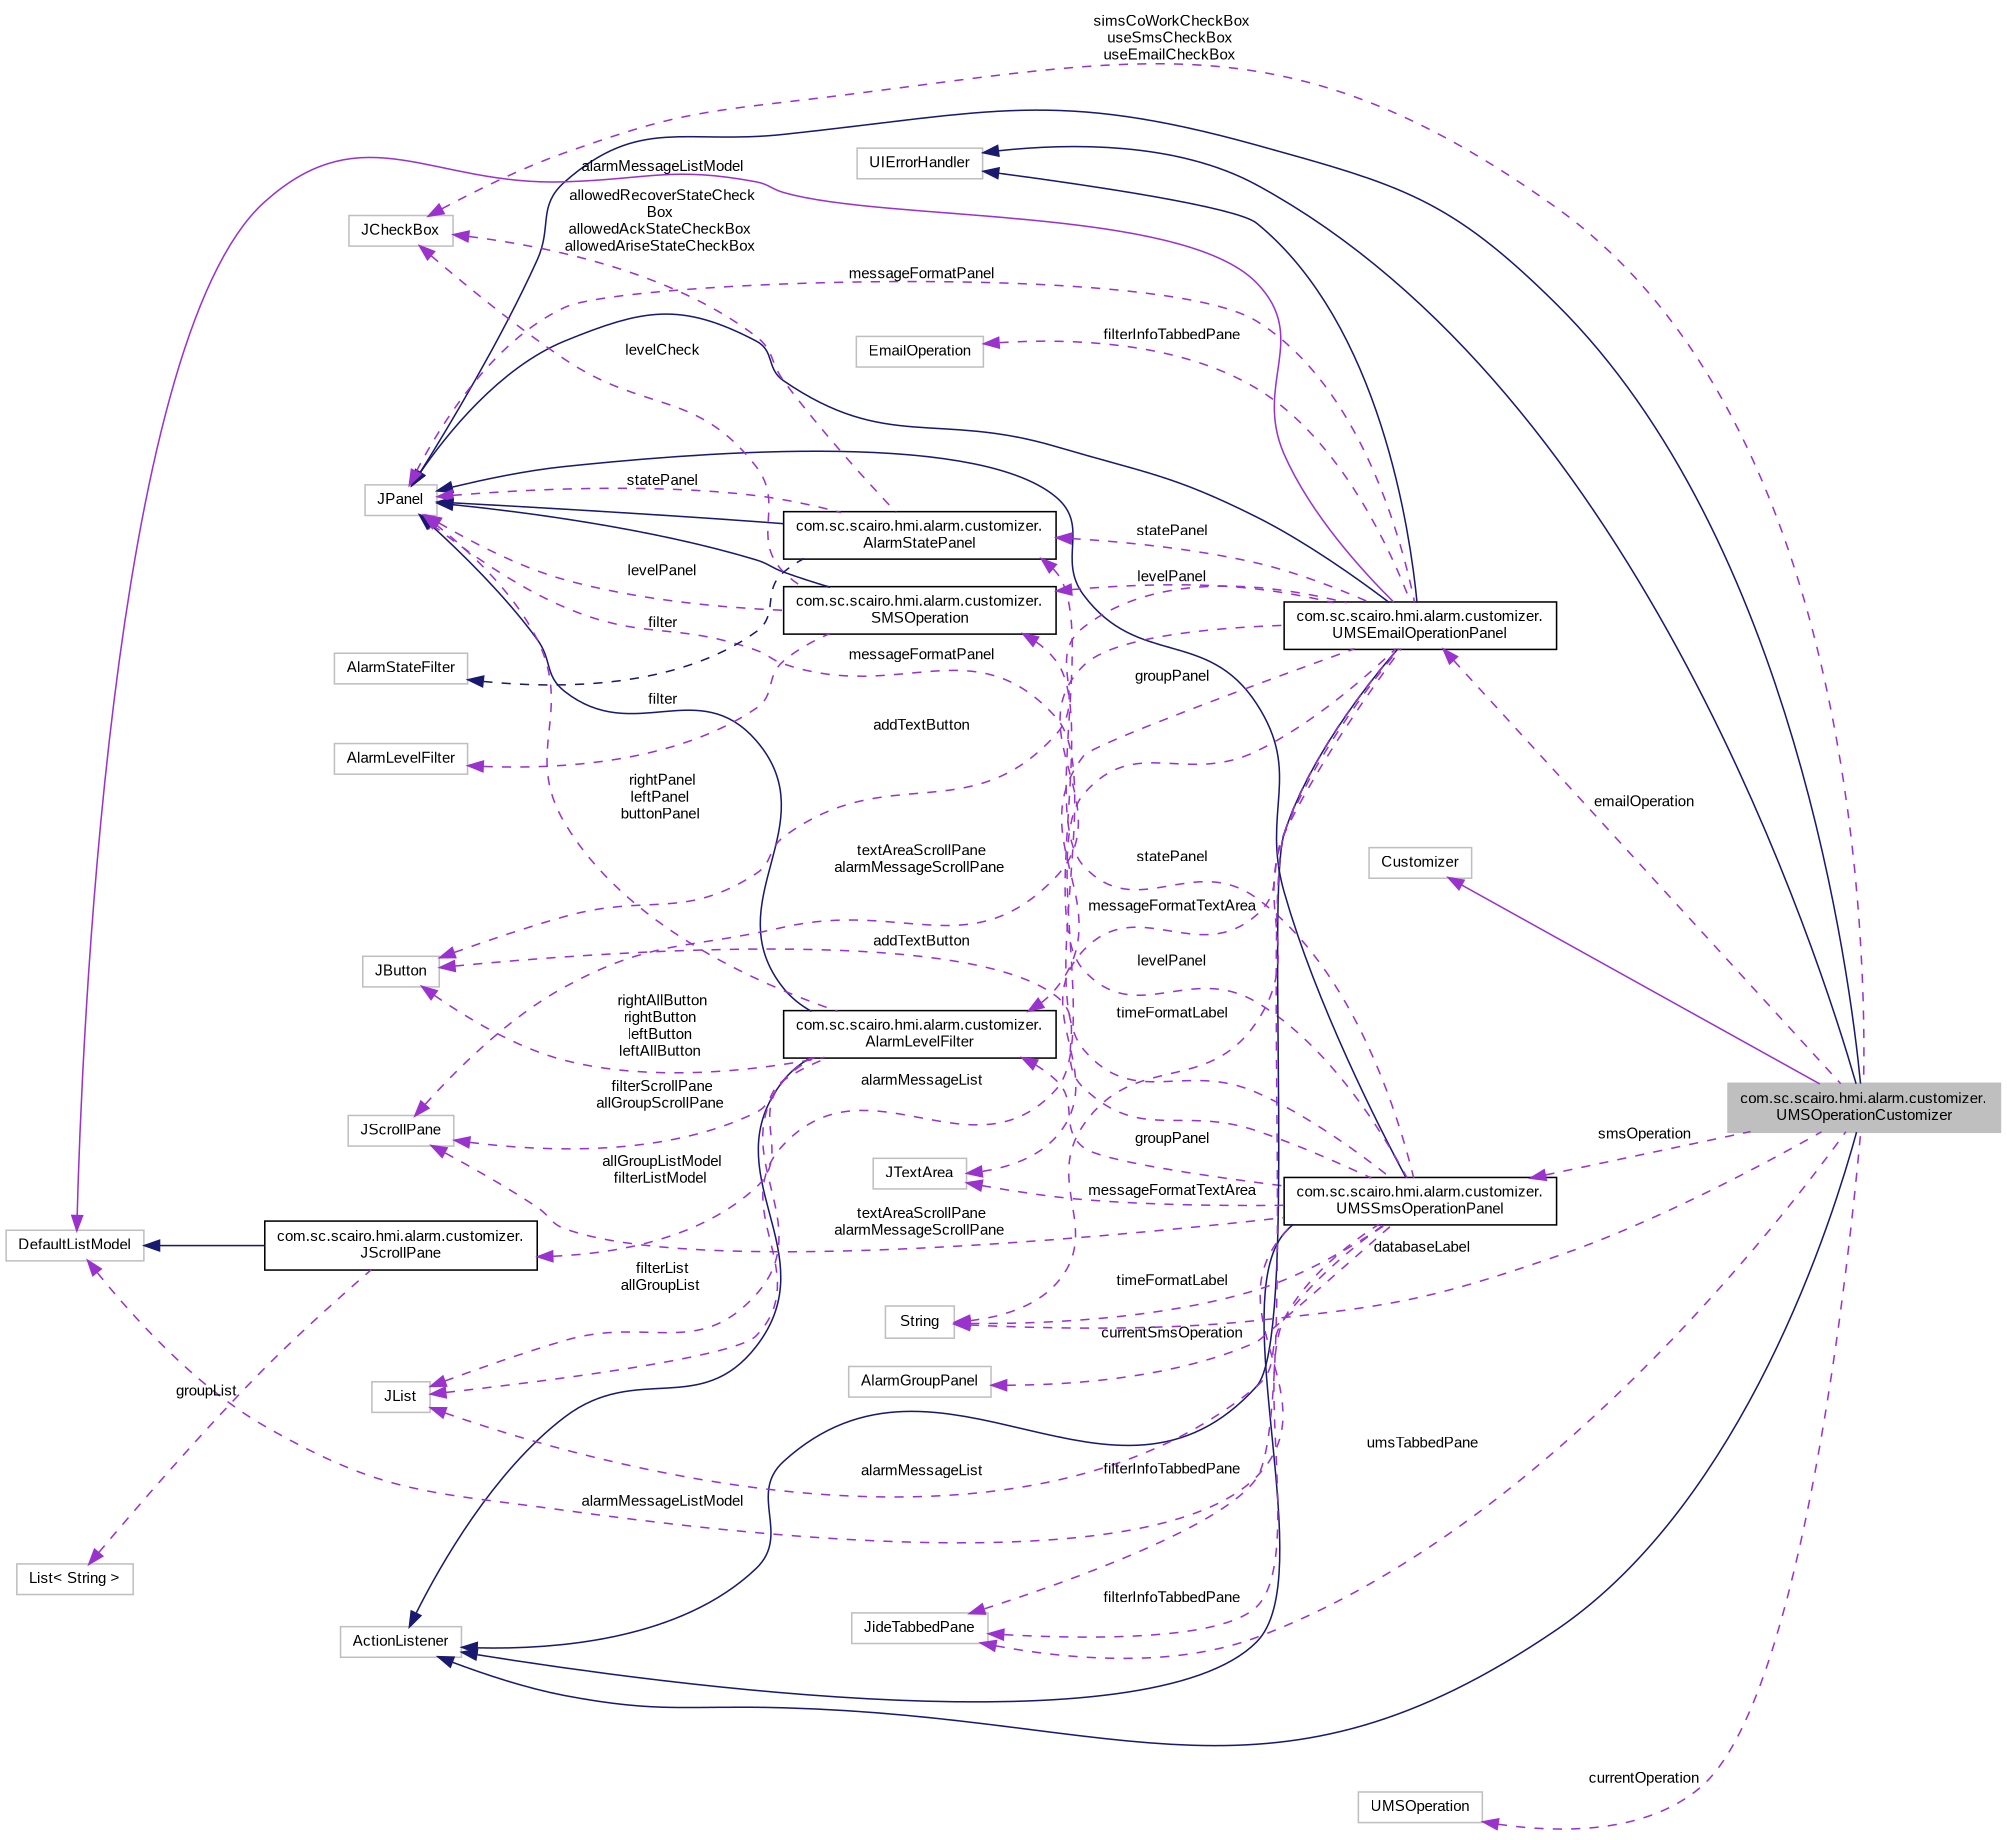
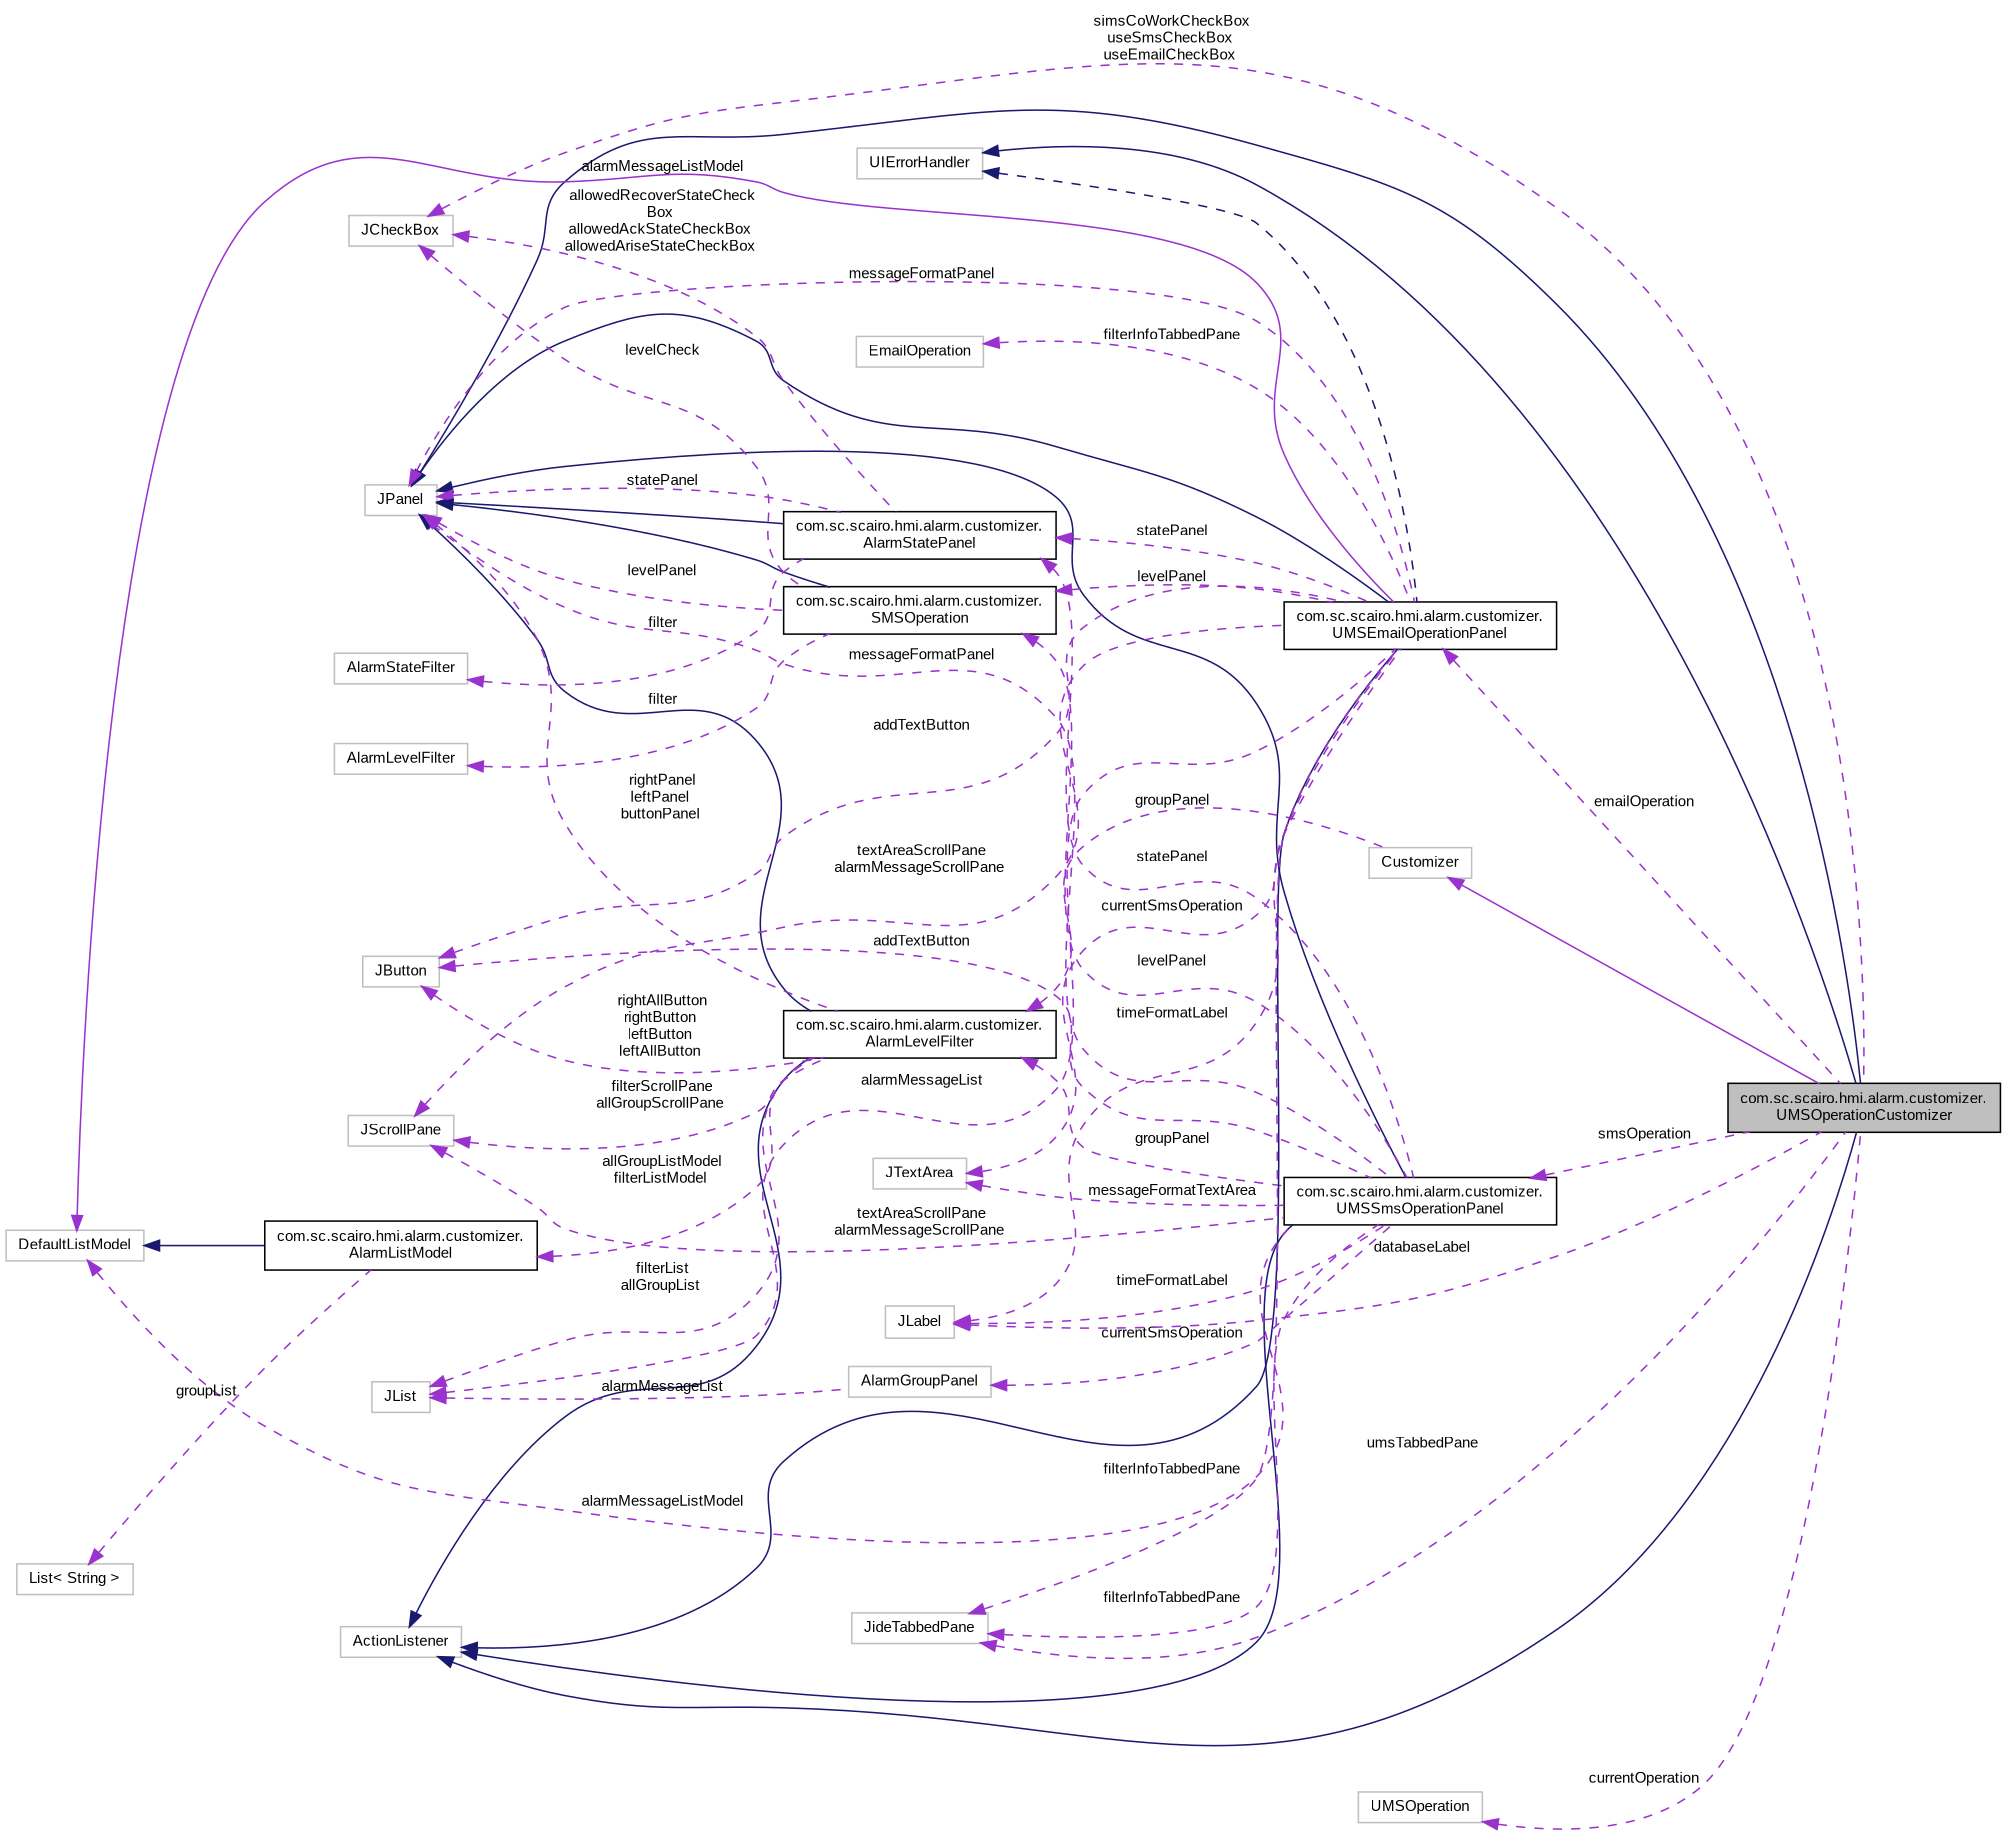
(1310, 281) -> (1310, 281)
(669, 671) -> (669, 671)
(1095, 749) -> (1147, 816)
(1170, 907) -> (1170, 907)
(1864, 1108) -> (1864, 1108)
(401, 1246) -> (401, 1246)
(920, 1322) -> (920, 1322)
(964, 1492) -> (647, 1399)
